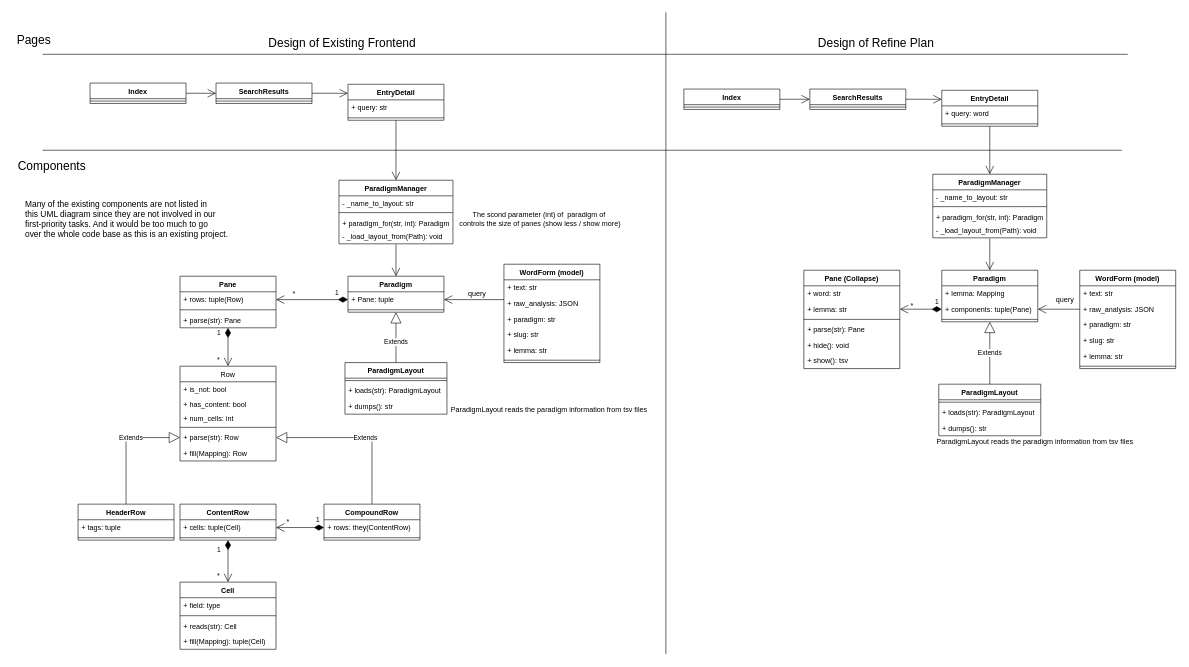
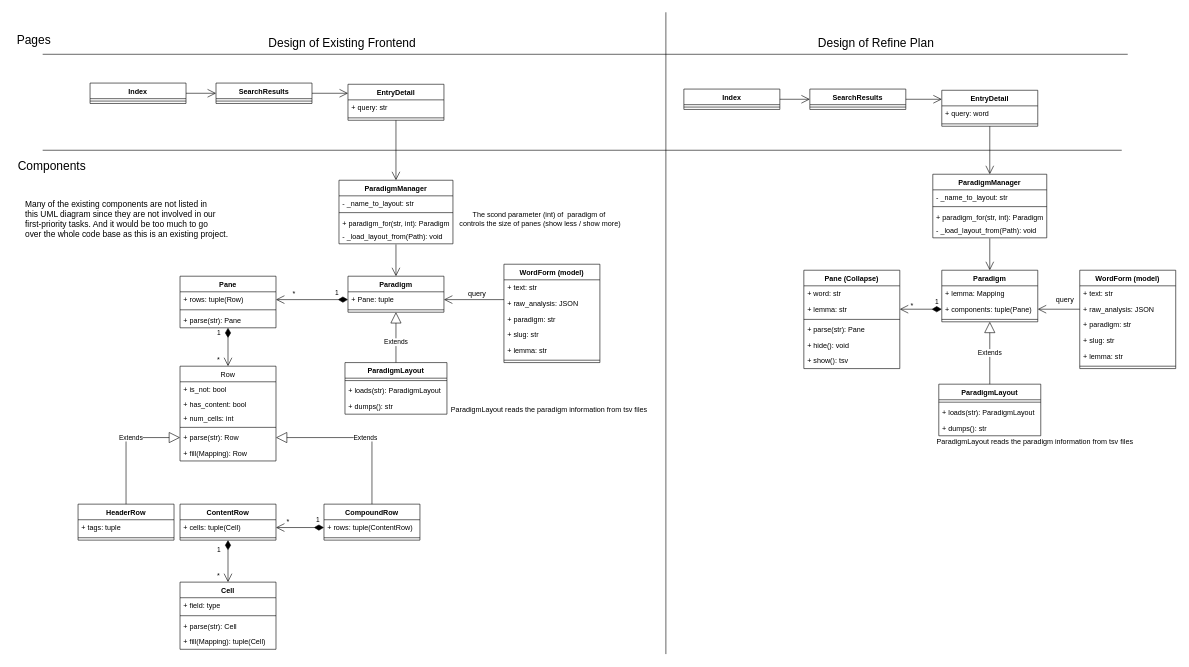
(373, 528) -> (374, 528)
(215, 626) -> (215, 626)
